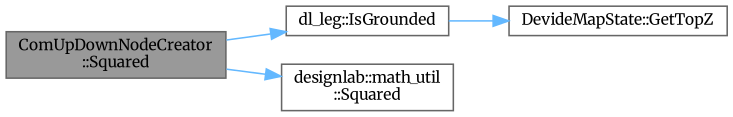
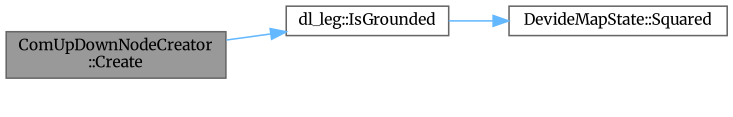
(618, 21) -> (618, 21)
(116, 55) -> (116, 55)
(367, 87) -> none
